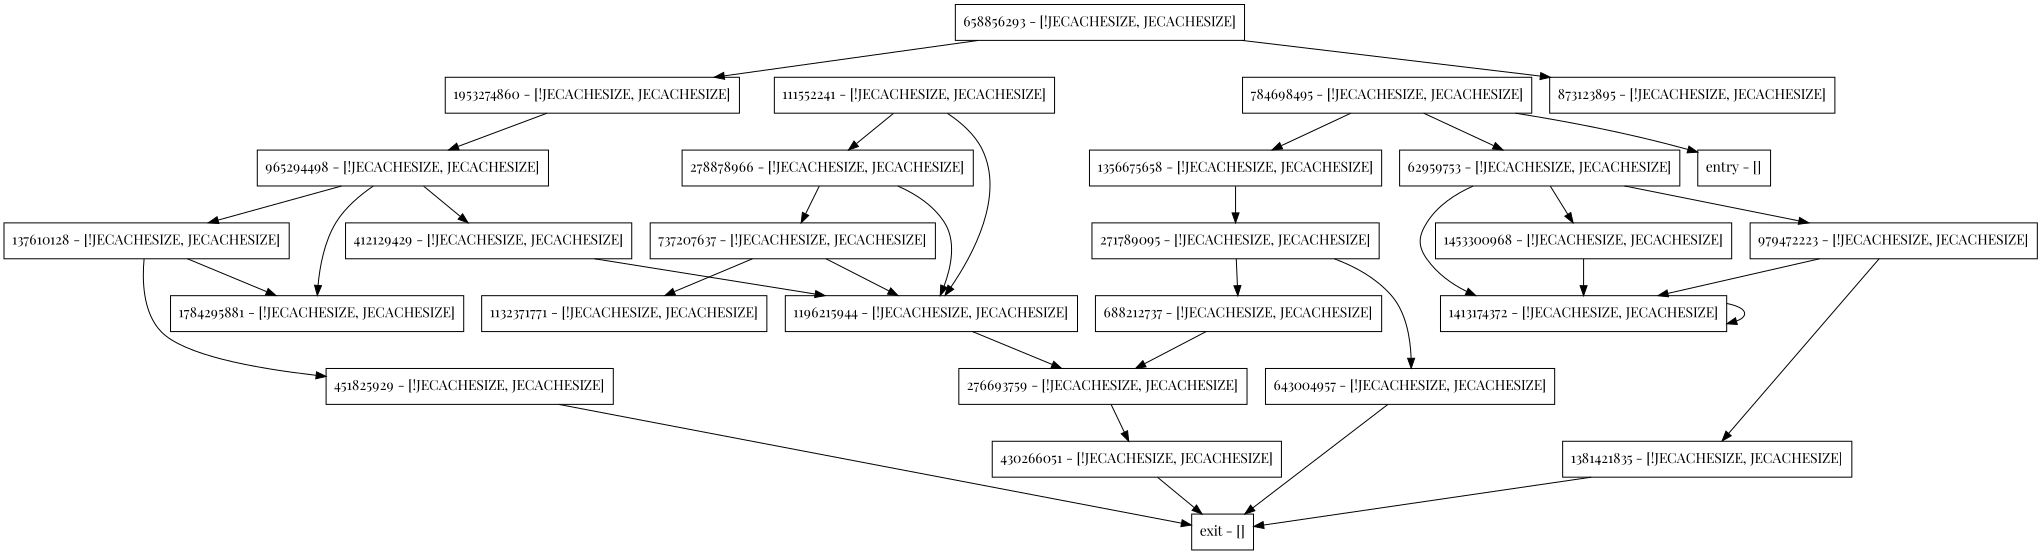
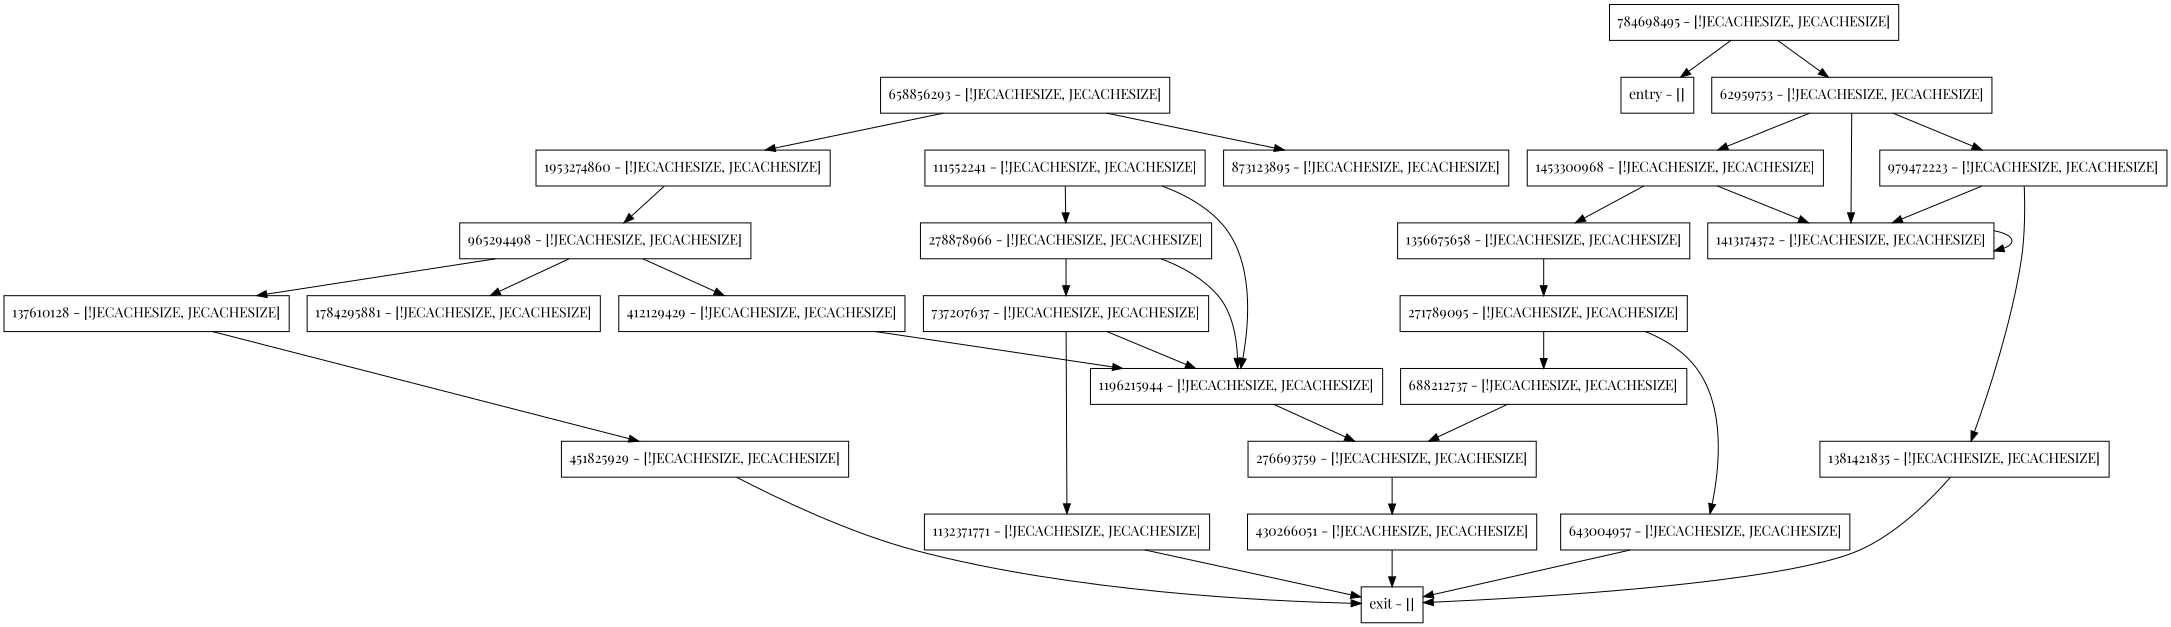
(1316, 129) -> (1614, 202)
(227, 275) -> none
none -> (1248, 572)
